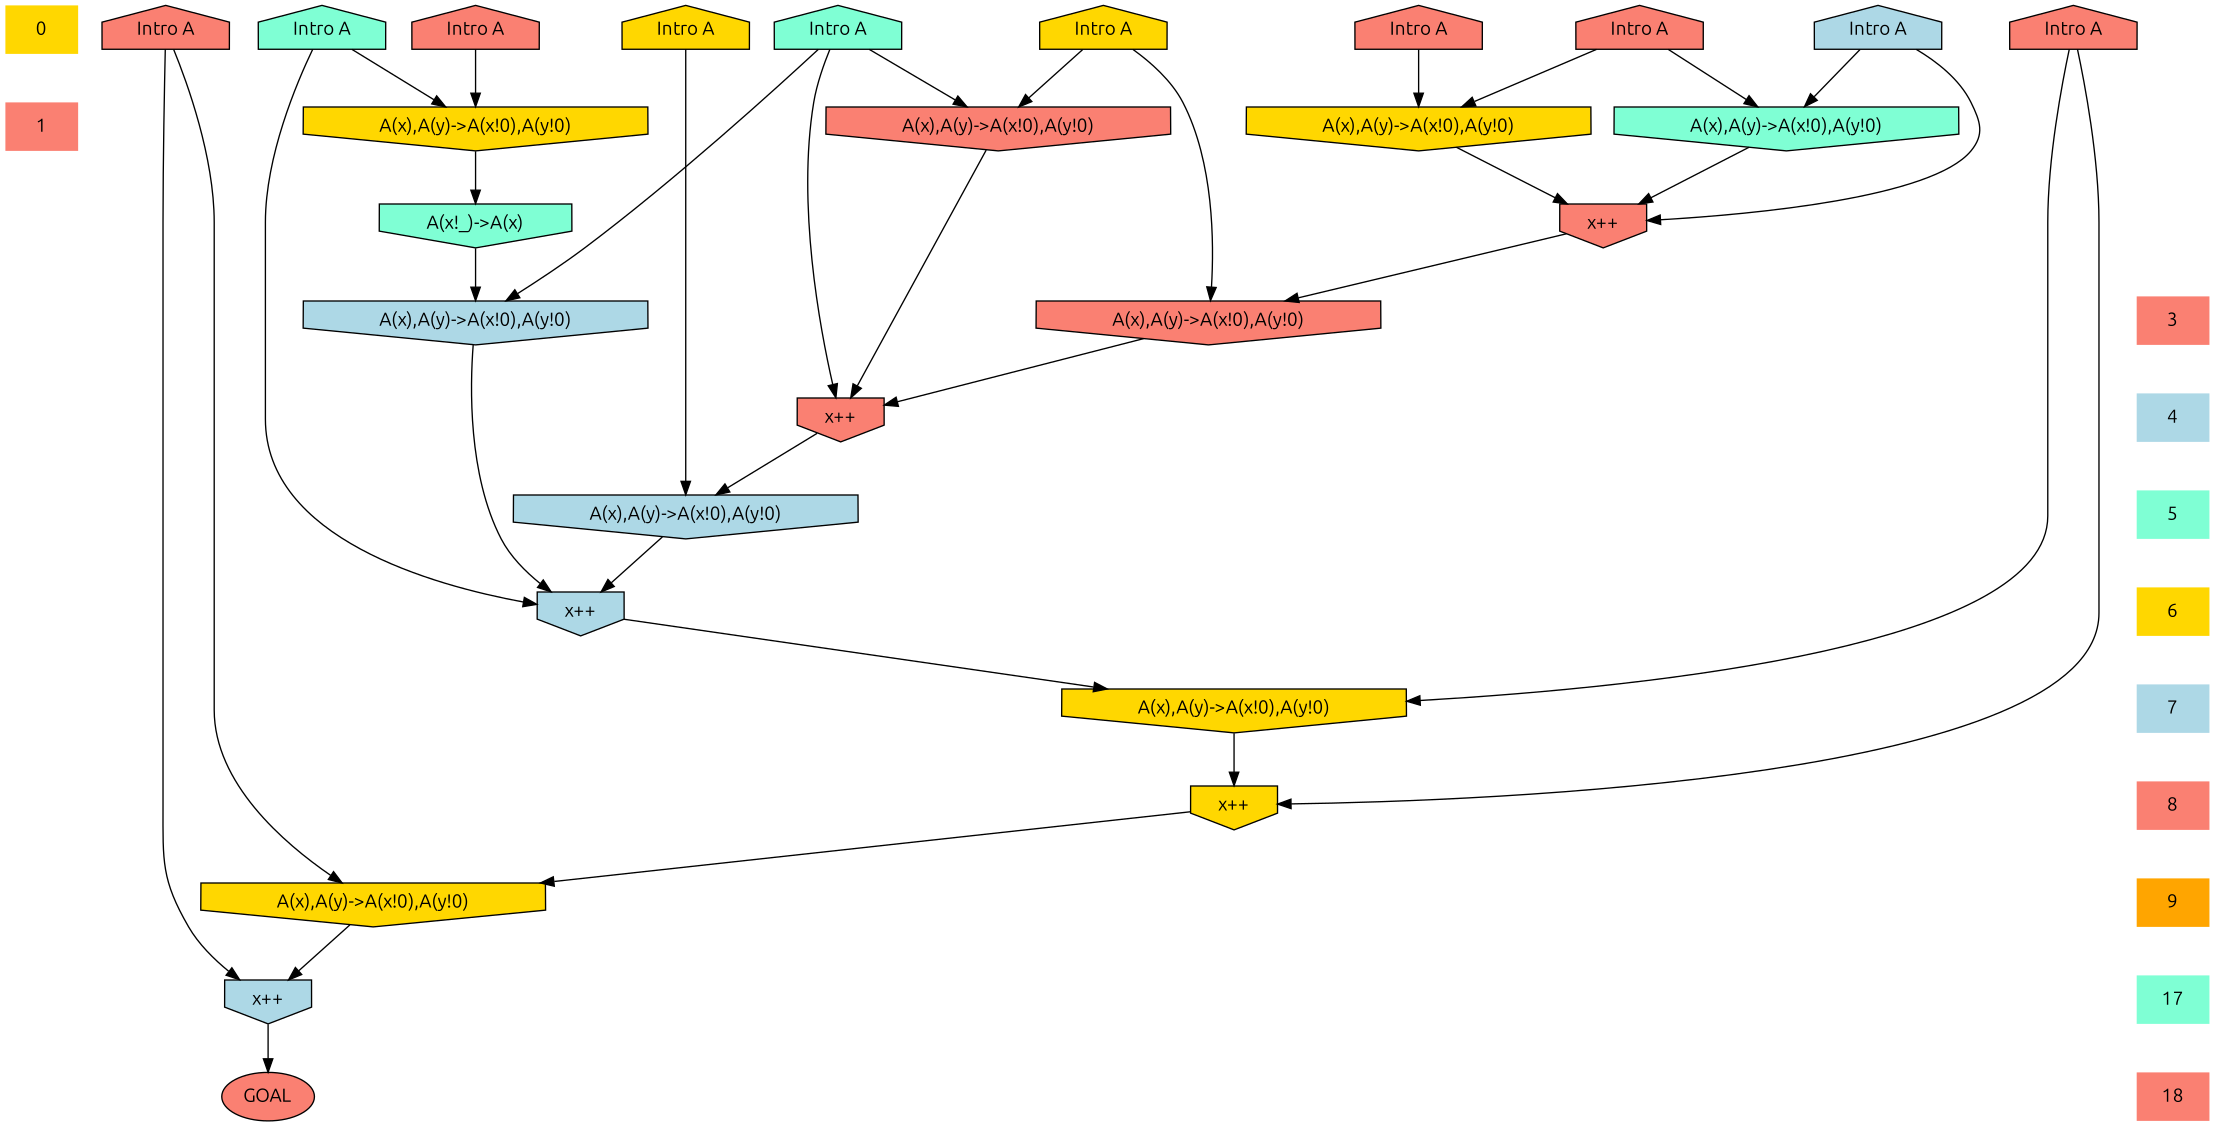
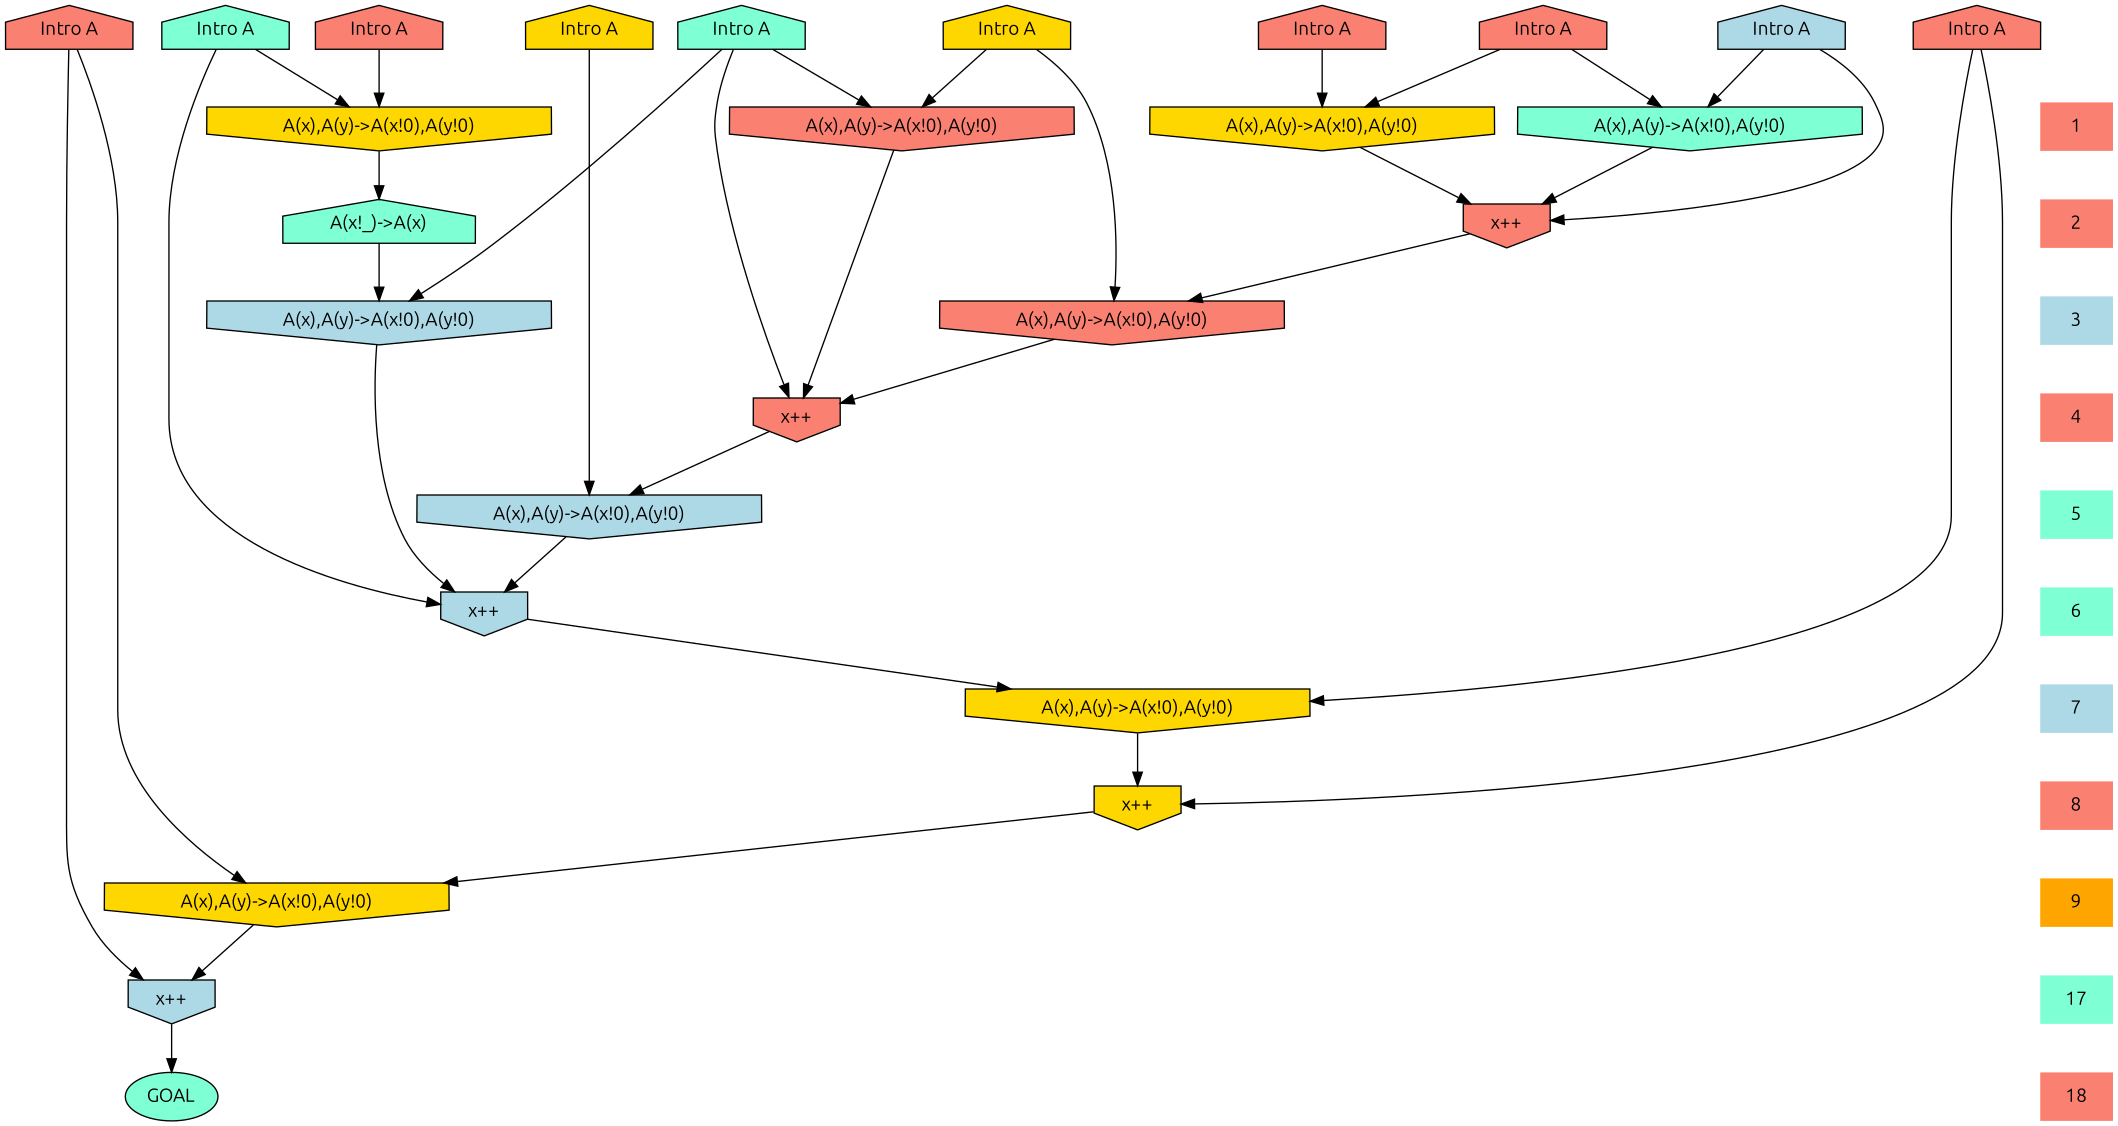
(42, 30) -> none
(476, 224) -> (379, 224)
none -> (2077, 224)
(2173, 321) -> (2077, 321)
(2173, 418) -> (2077, 418)
(2173, 612) -> (2077, 612)
(268, 1097) -> (172, 1097)
